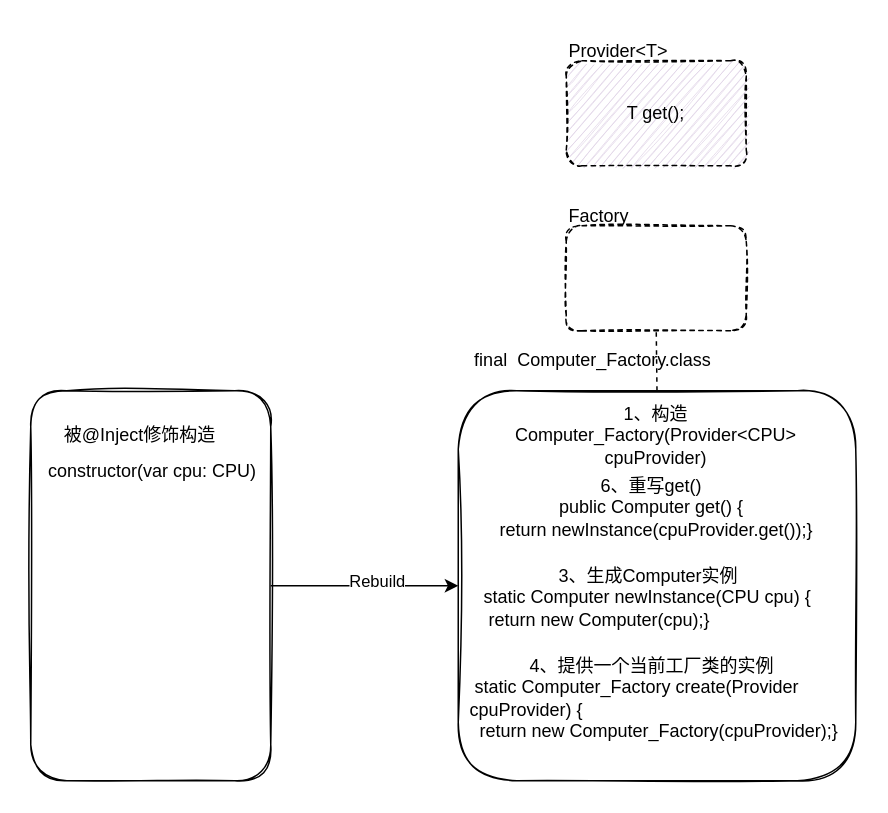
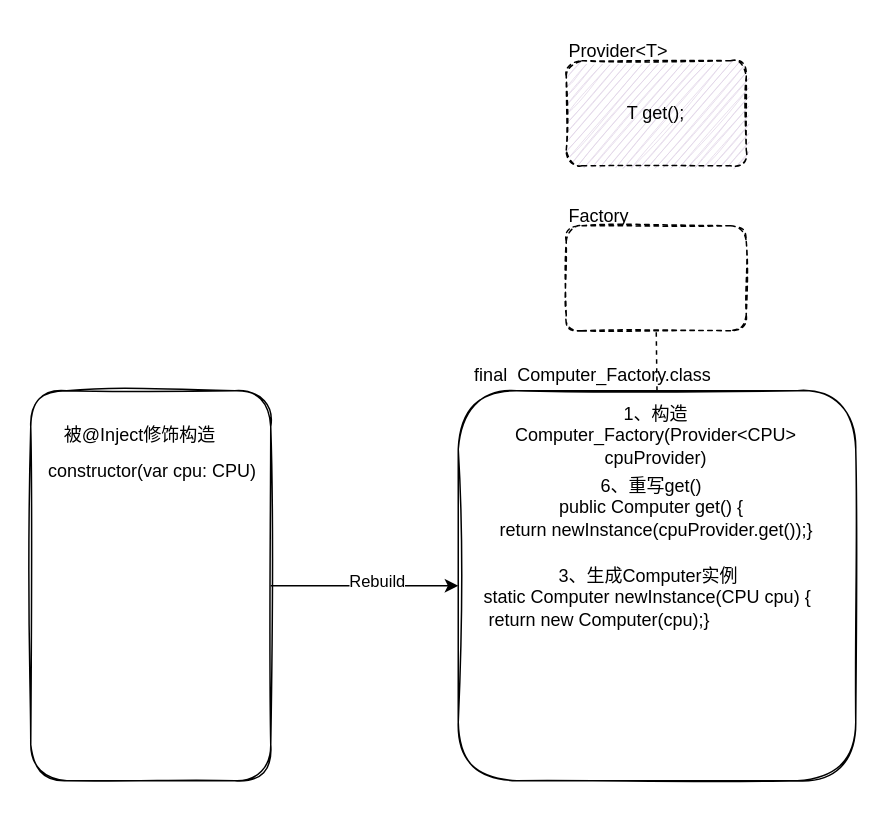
(593, 361) -> (593, 376)
(659, 691) -> none
